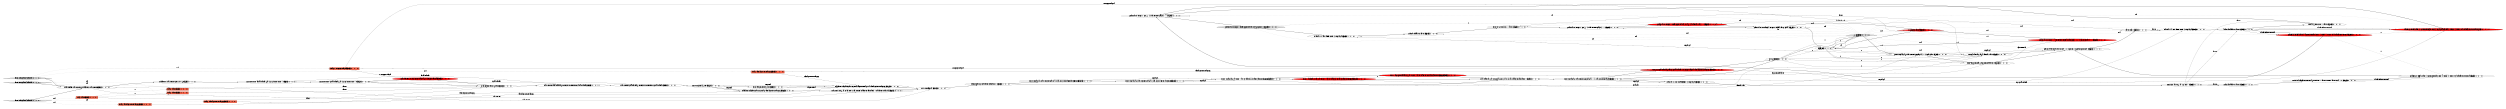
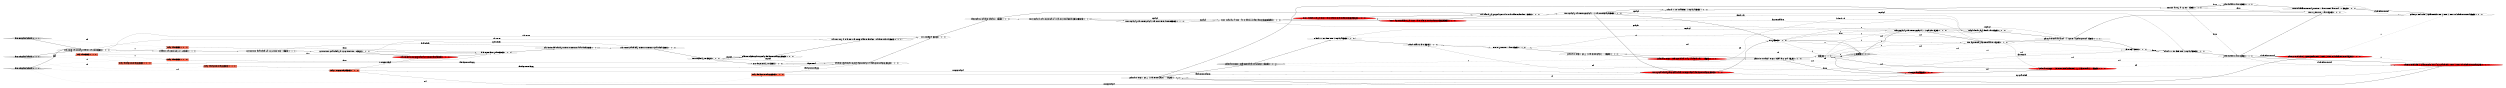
none -> (1777, 69)
